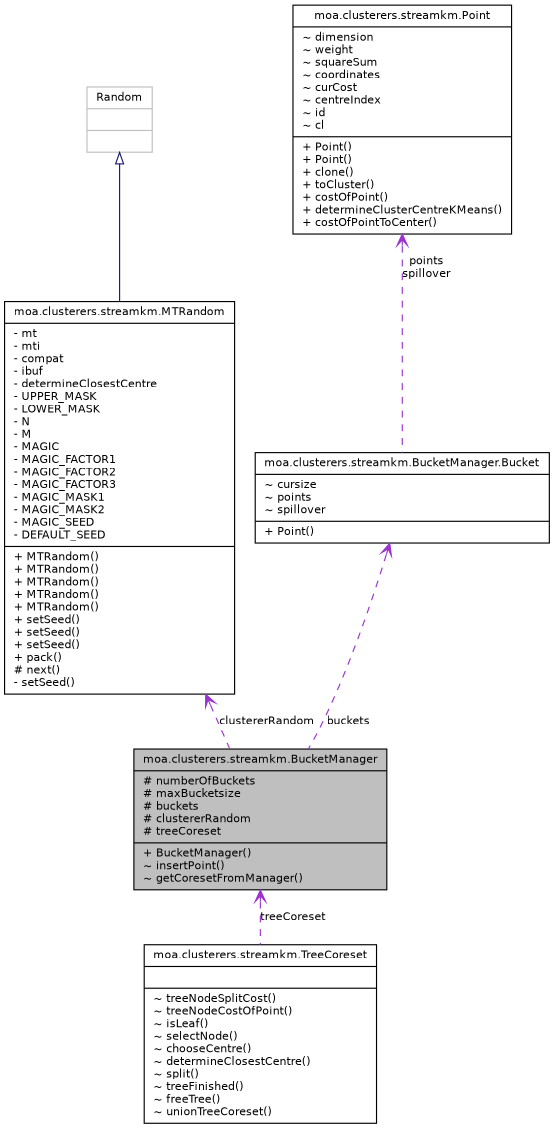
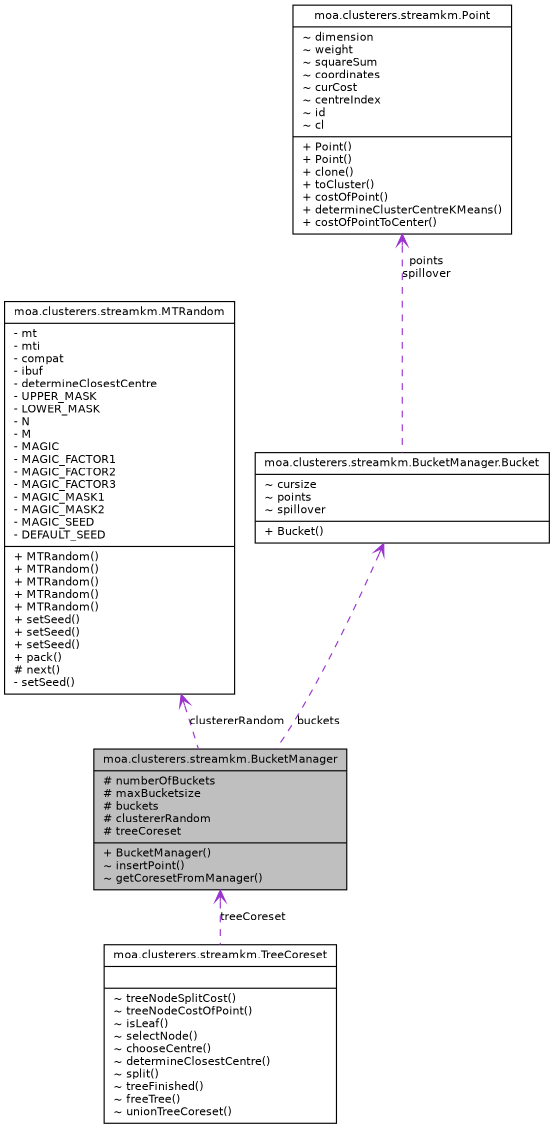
(120, 120) -> none
(290, 532) -> (294, 532)
